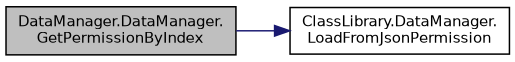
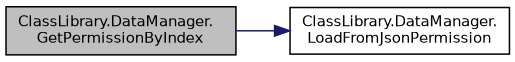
(121, 31) -> (121, 31)
